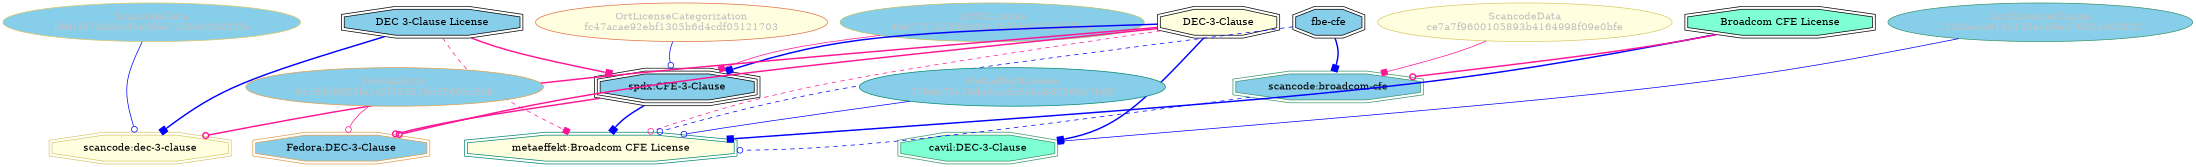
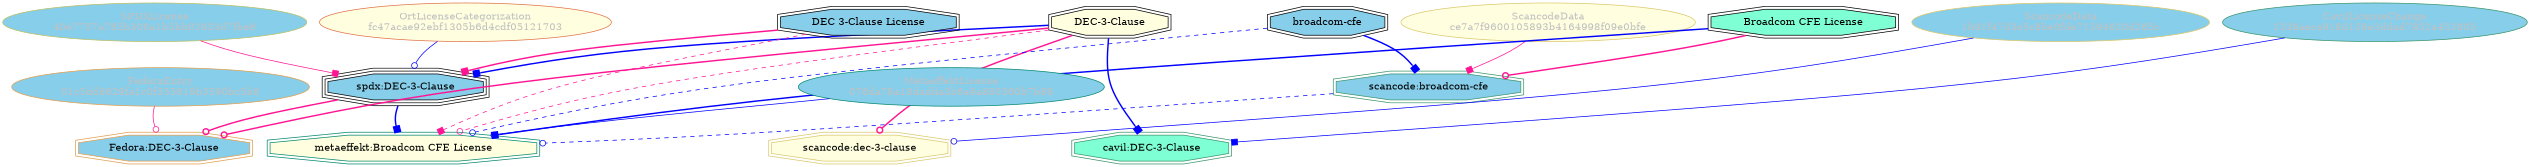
(1329, 22) -> (1328, 22)
(271, 73) -> none
(677, 87) -> (406, 87)
